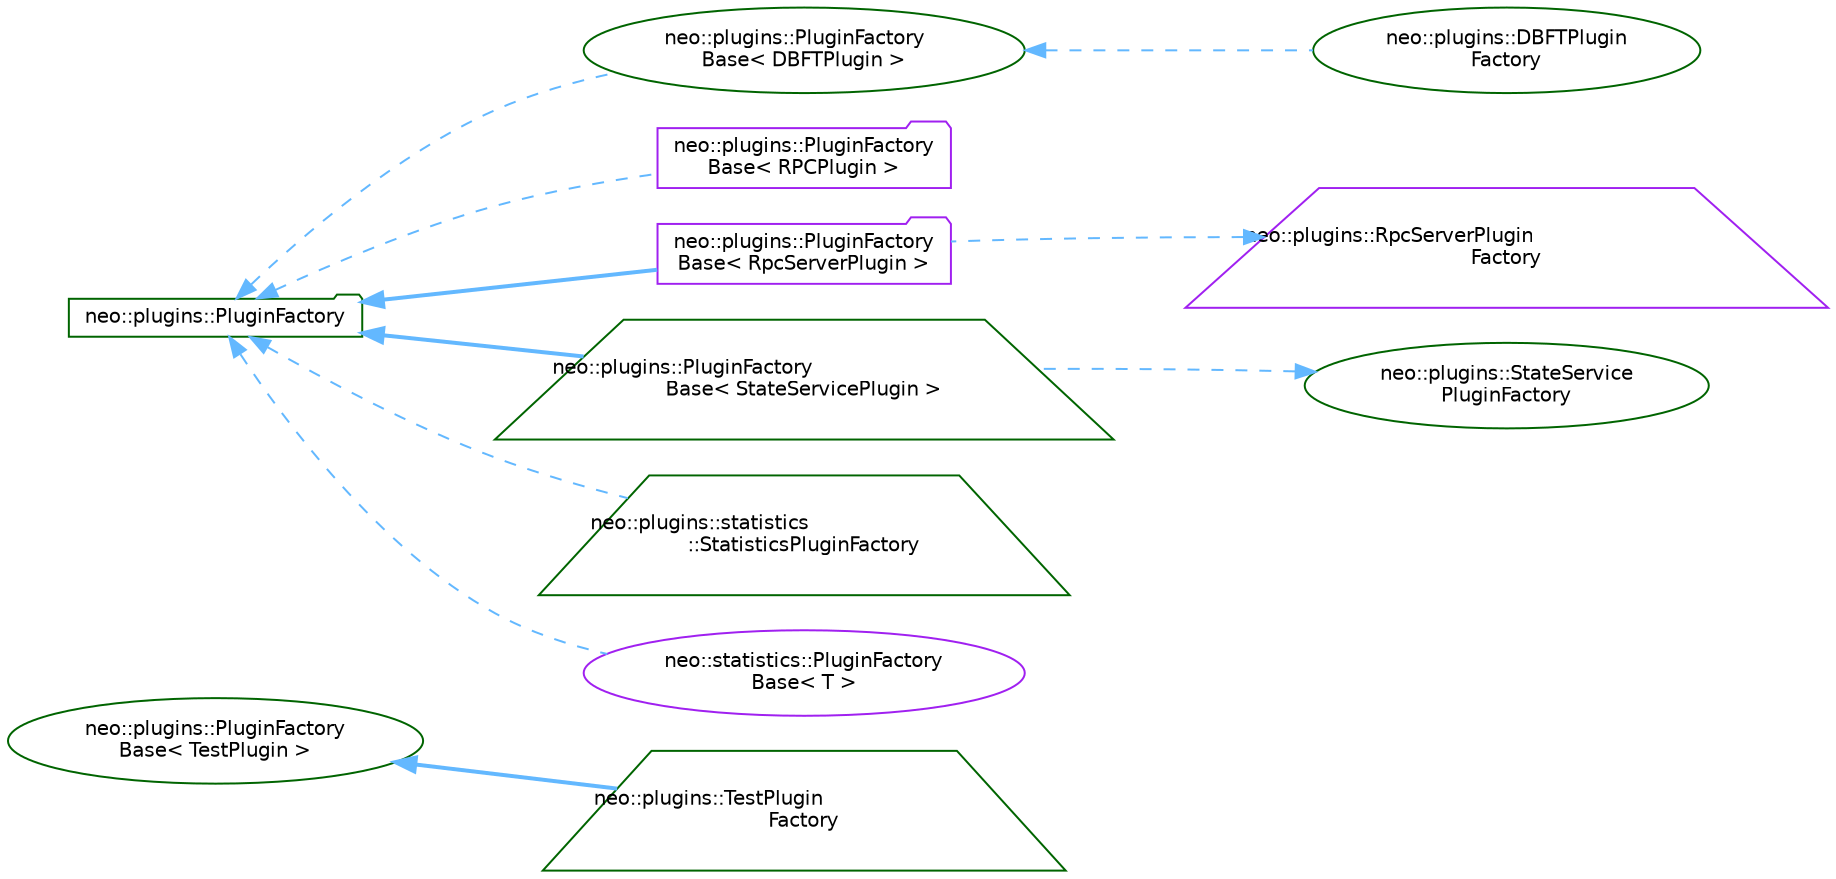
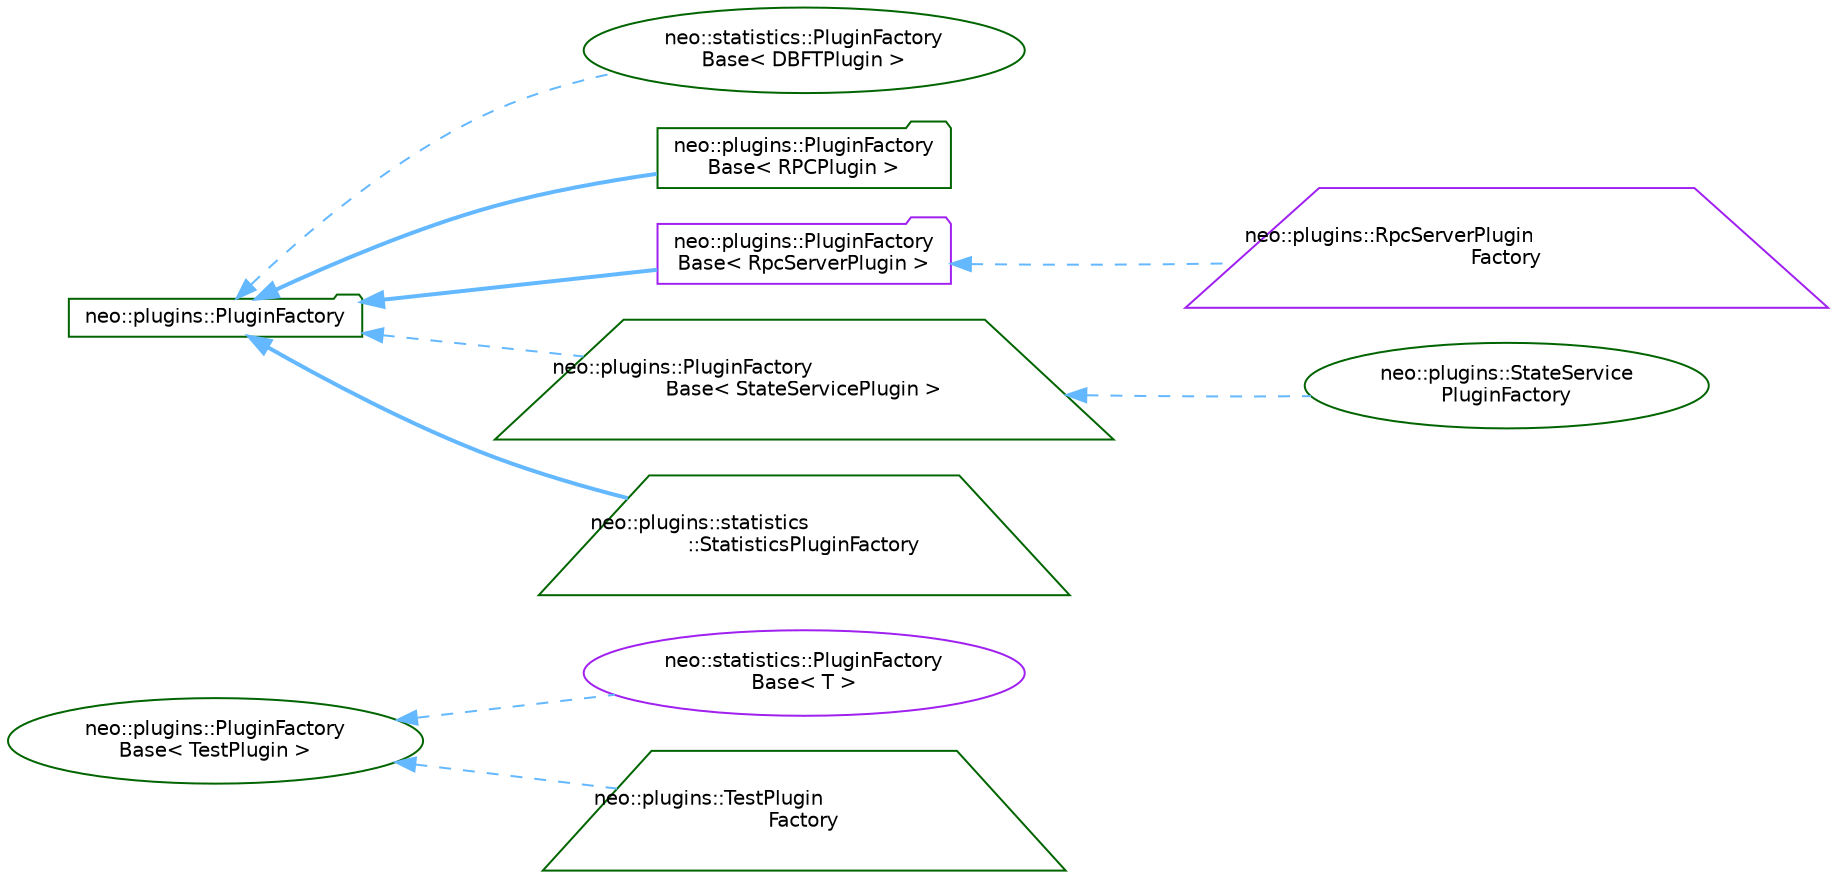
(804, 50) -> (804, 50)
(1507, 50) -> none
(804, 158) -> (804, 158)
(461, 216) -> (461, 216)
(1097, 238) -> (1103, 265)
(483, 346) -> (483, 346)
(1167, 369) -> (1199, 396)
(442, 436) -> (442, 436)
(396, 540) -> (516, 706)
(516, 777) -> (516, 777)
